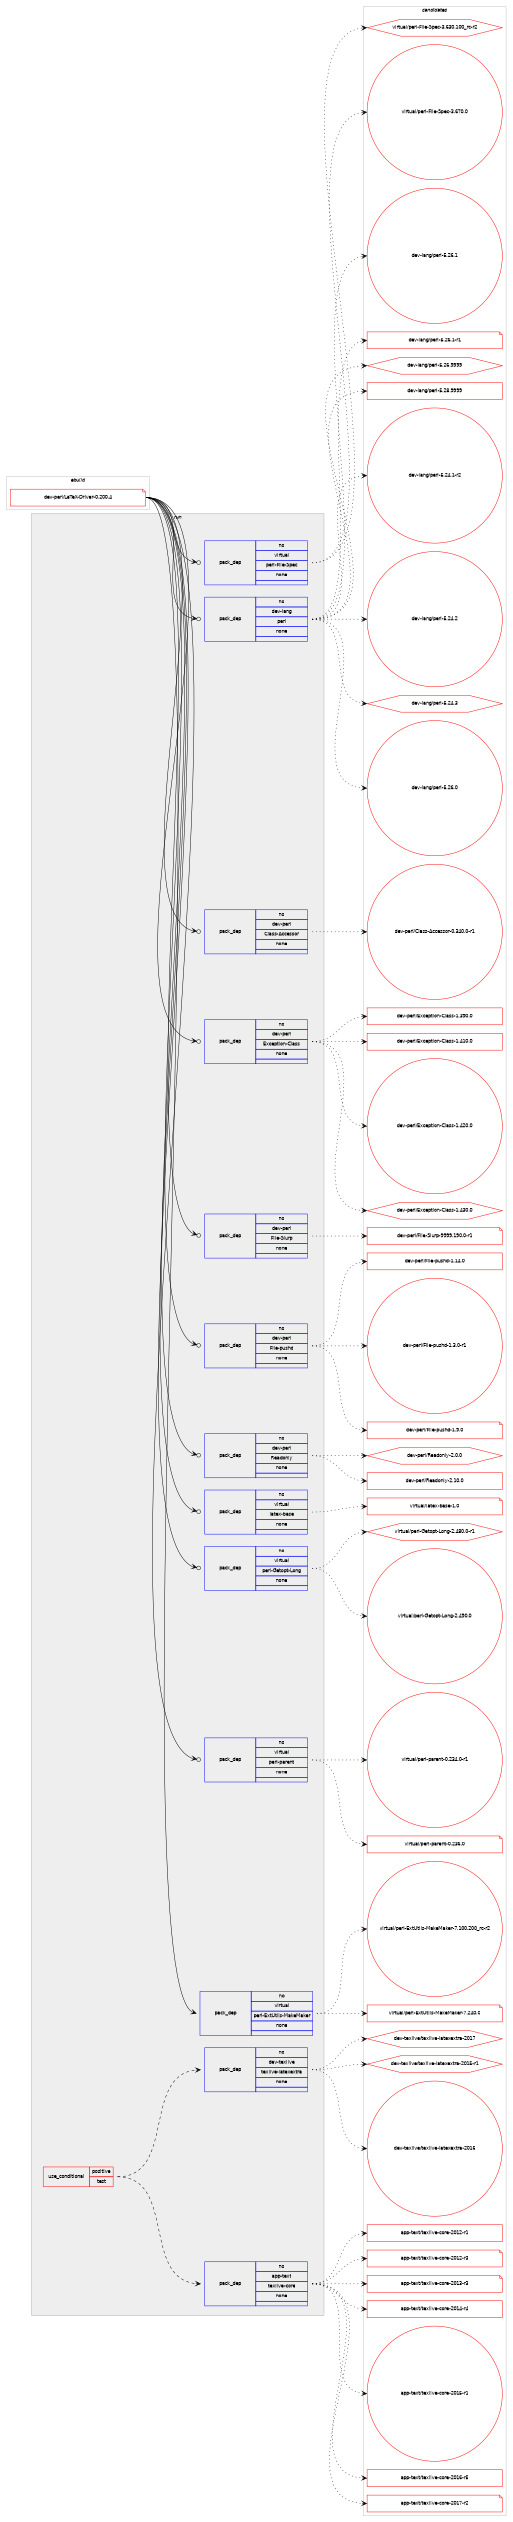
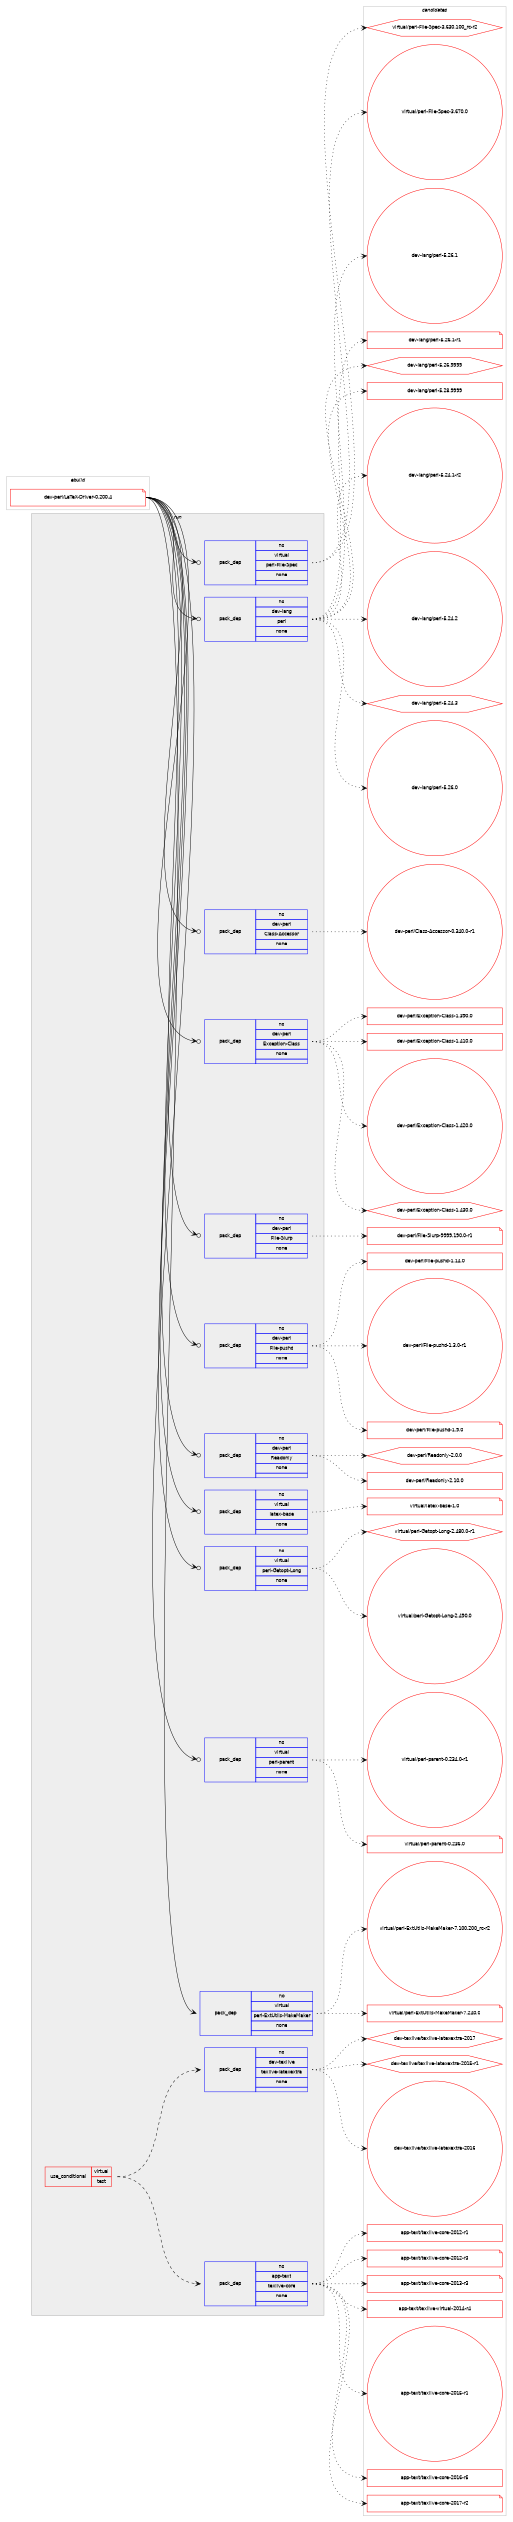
(101, 2172) -> (101, 2172)
(435, 2309) -> (435, 2309)
